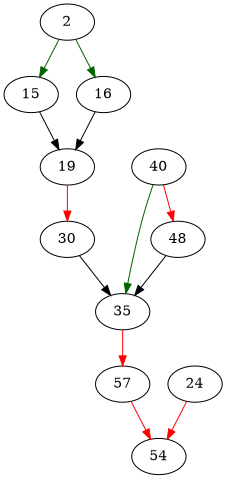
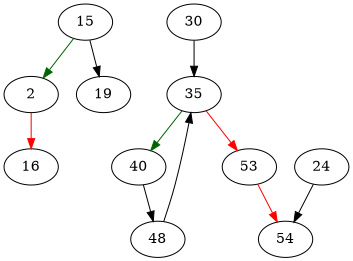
(52, 54) -> (61, 54)
(83, 54) -> (31, 126)
(88, 126) -> none
(67, 198) -> none
(167, 198) -> (147, 198)
(139, 233) -> (170, 127)
(123, 384) -> (249, 167)
(179, 416) -> (306, 199)
